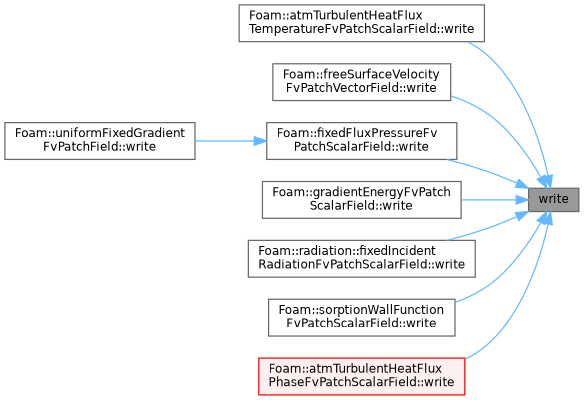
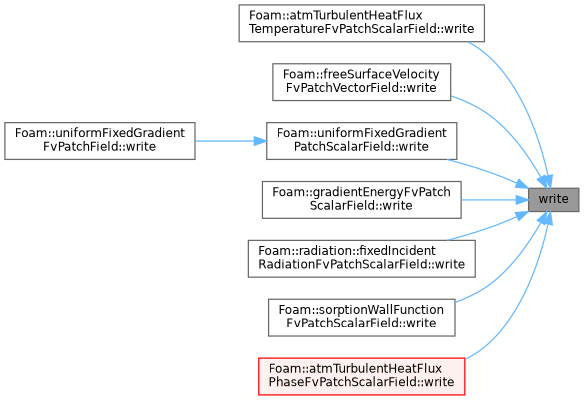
(362, 141) -> (362, 141)
